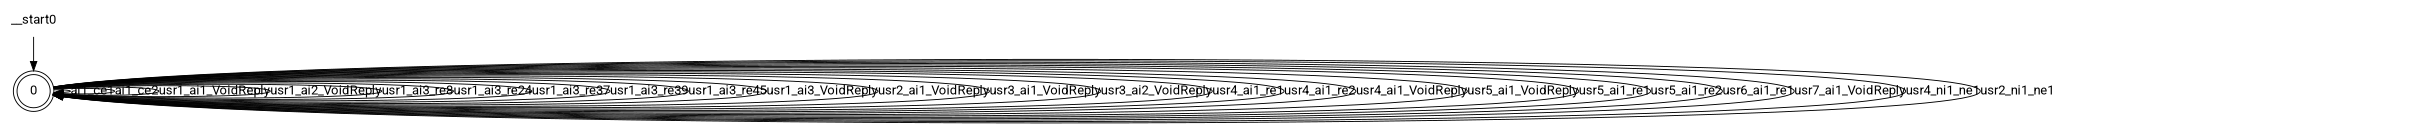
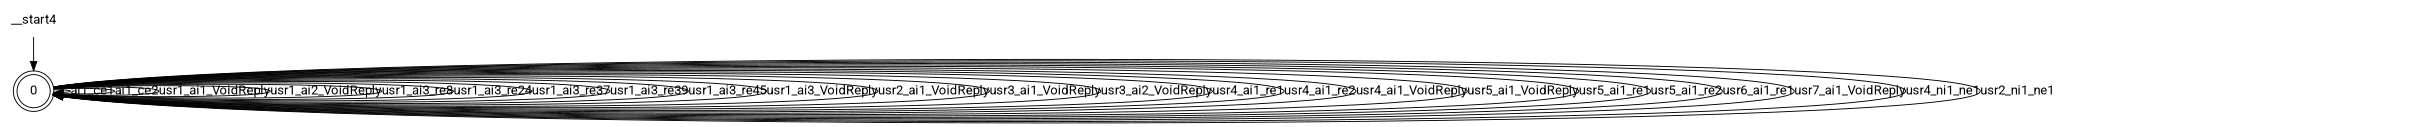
(34, 20) -> (34, 20)
